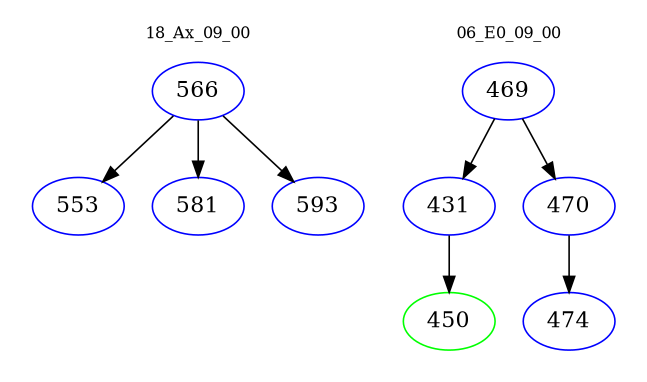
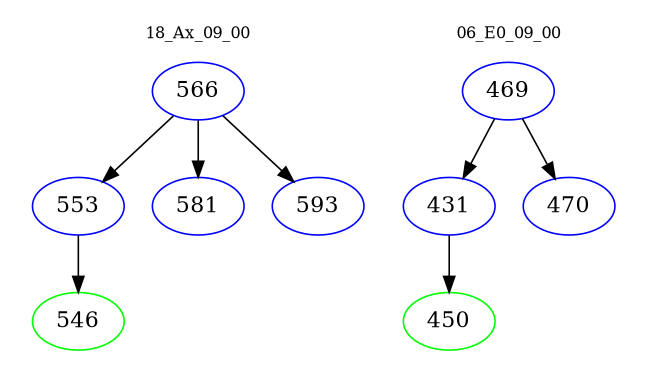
none -> (78, 321)
(569, 321) -> none
